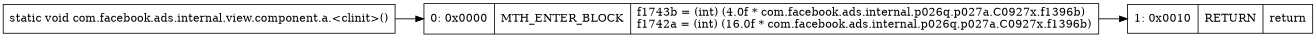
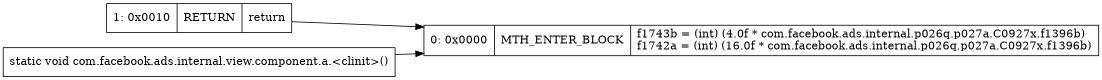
(1109, 19) -> (354, 24)
